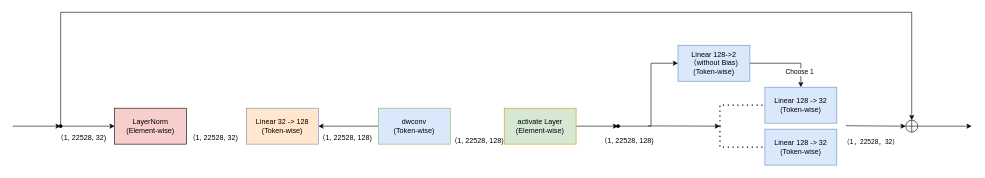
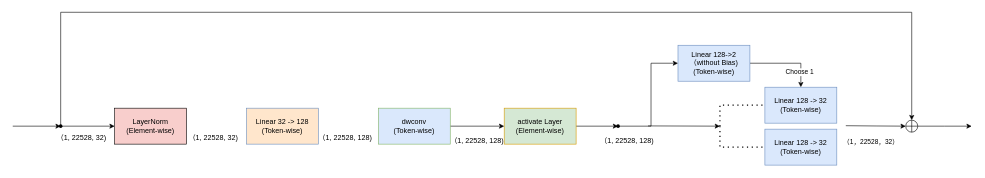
(323, 126) -> (498, 126)
